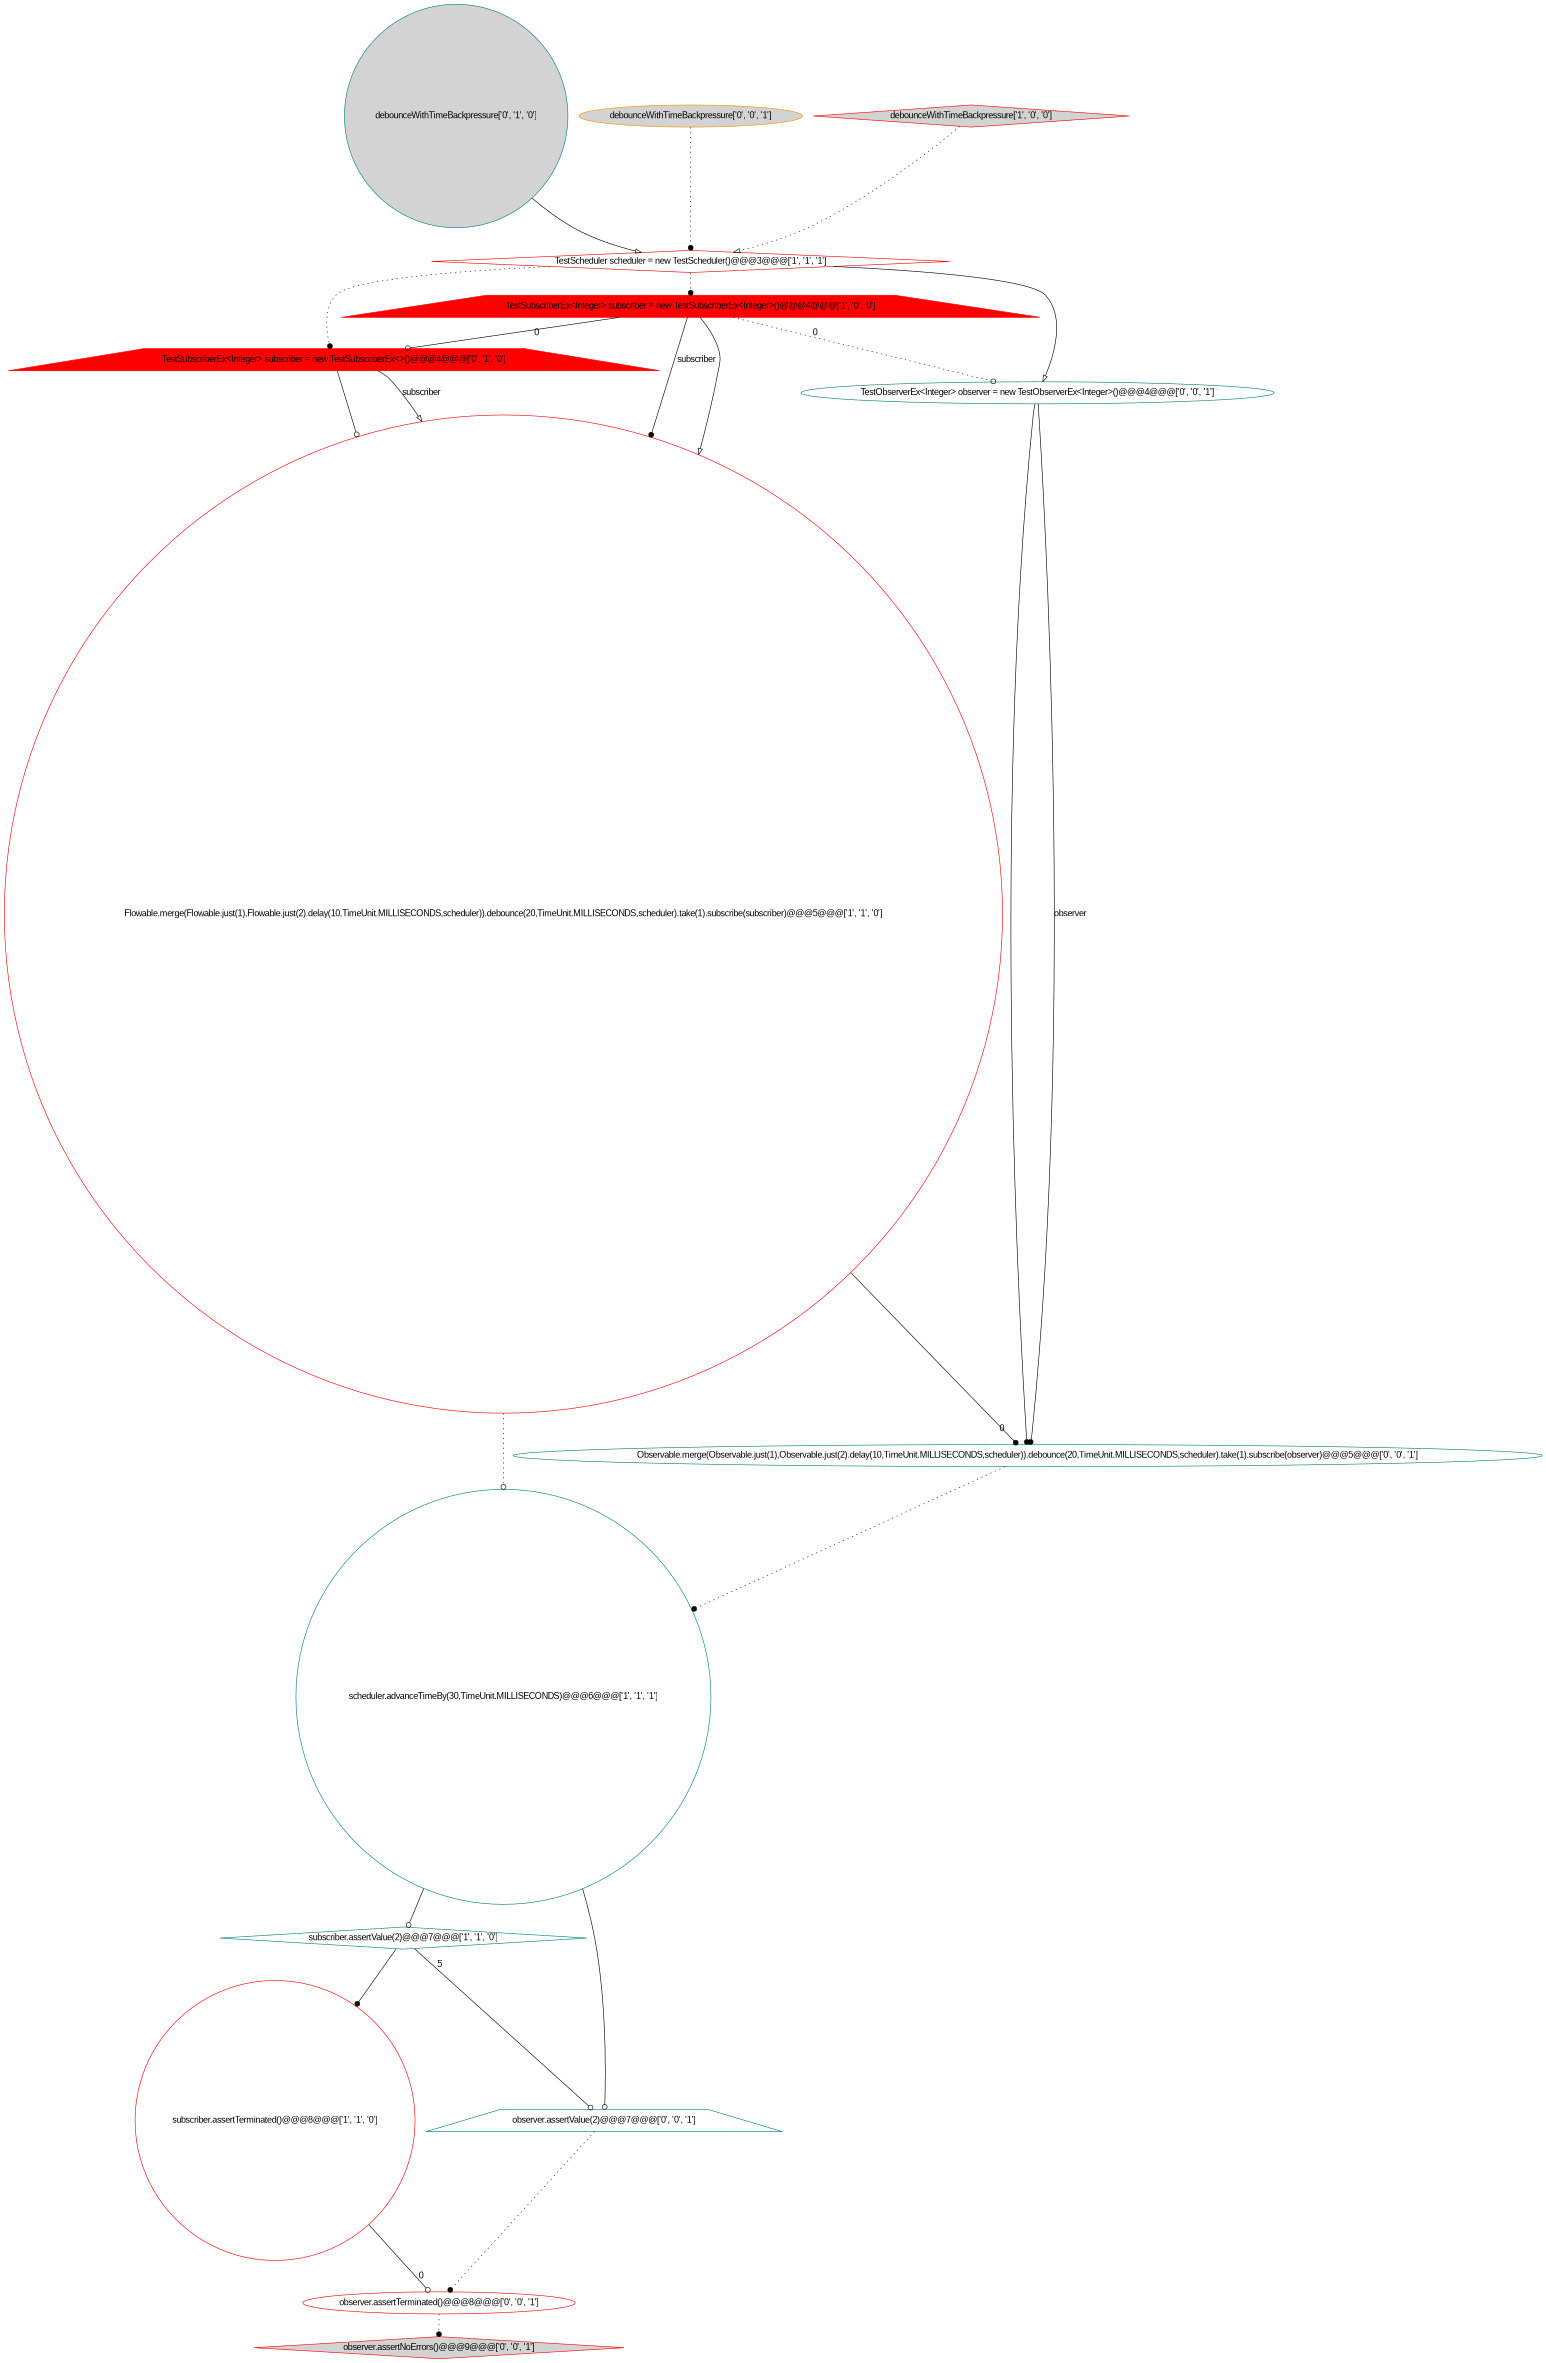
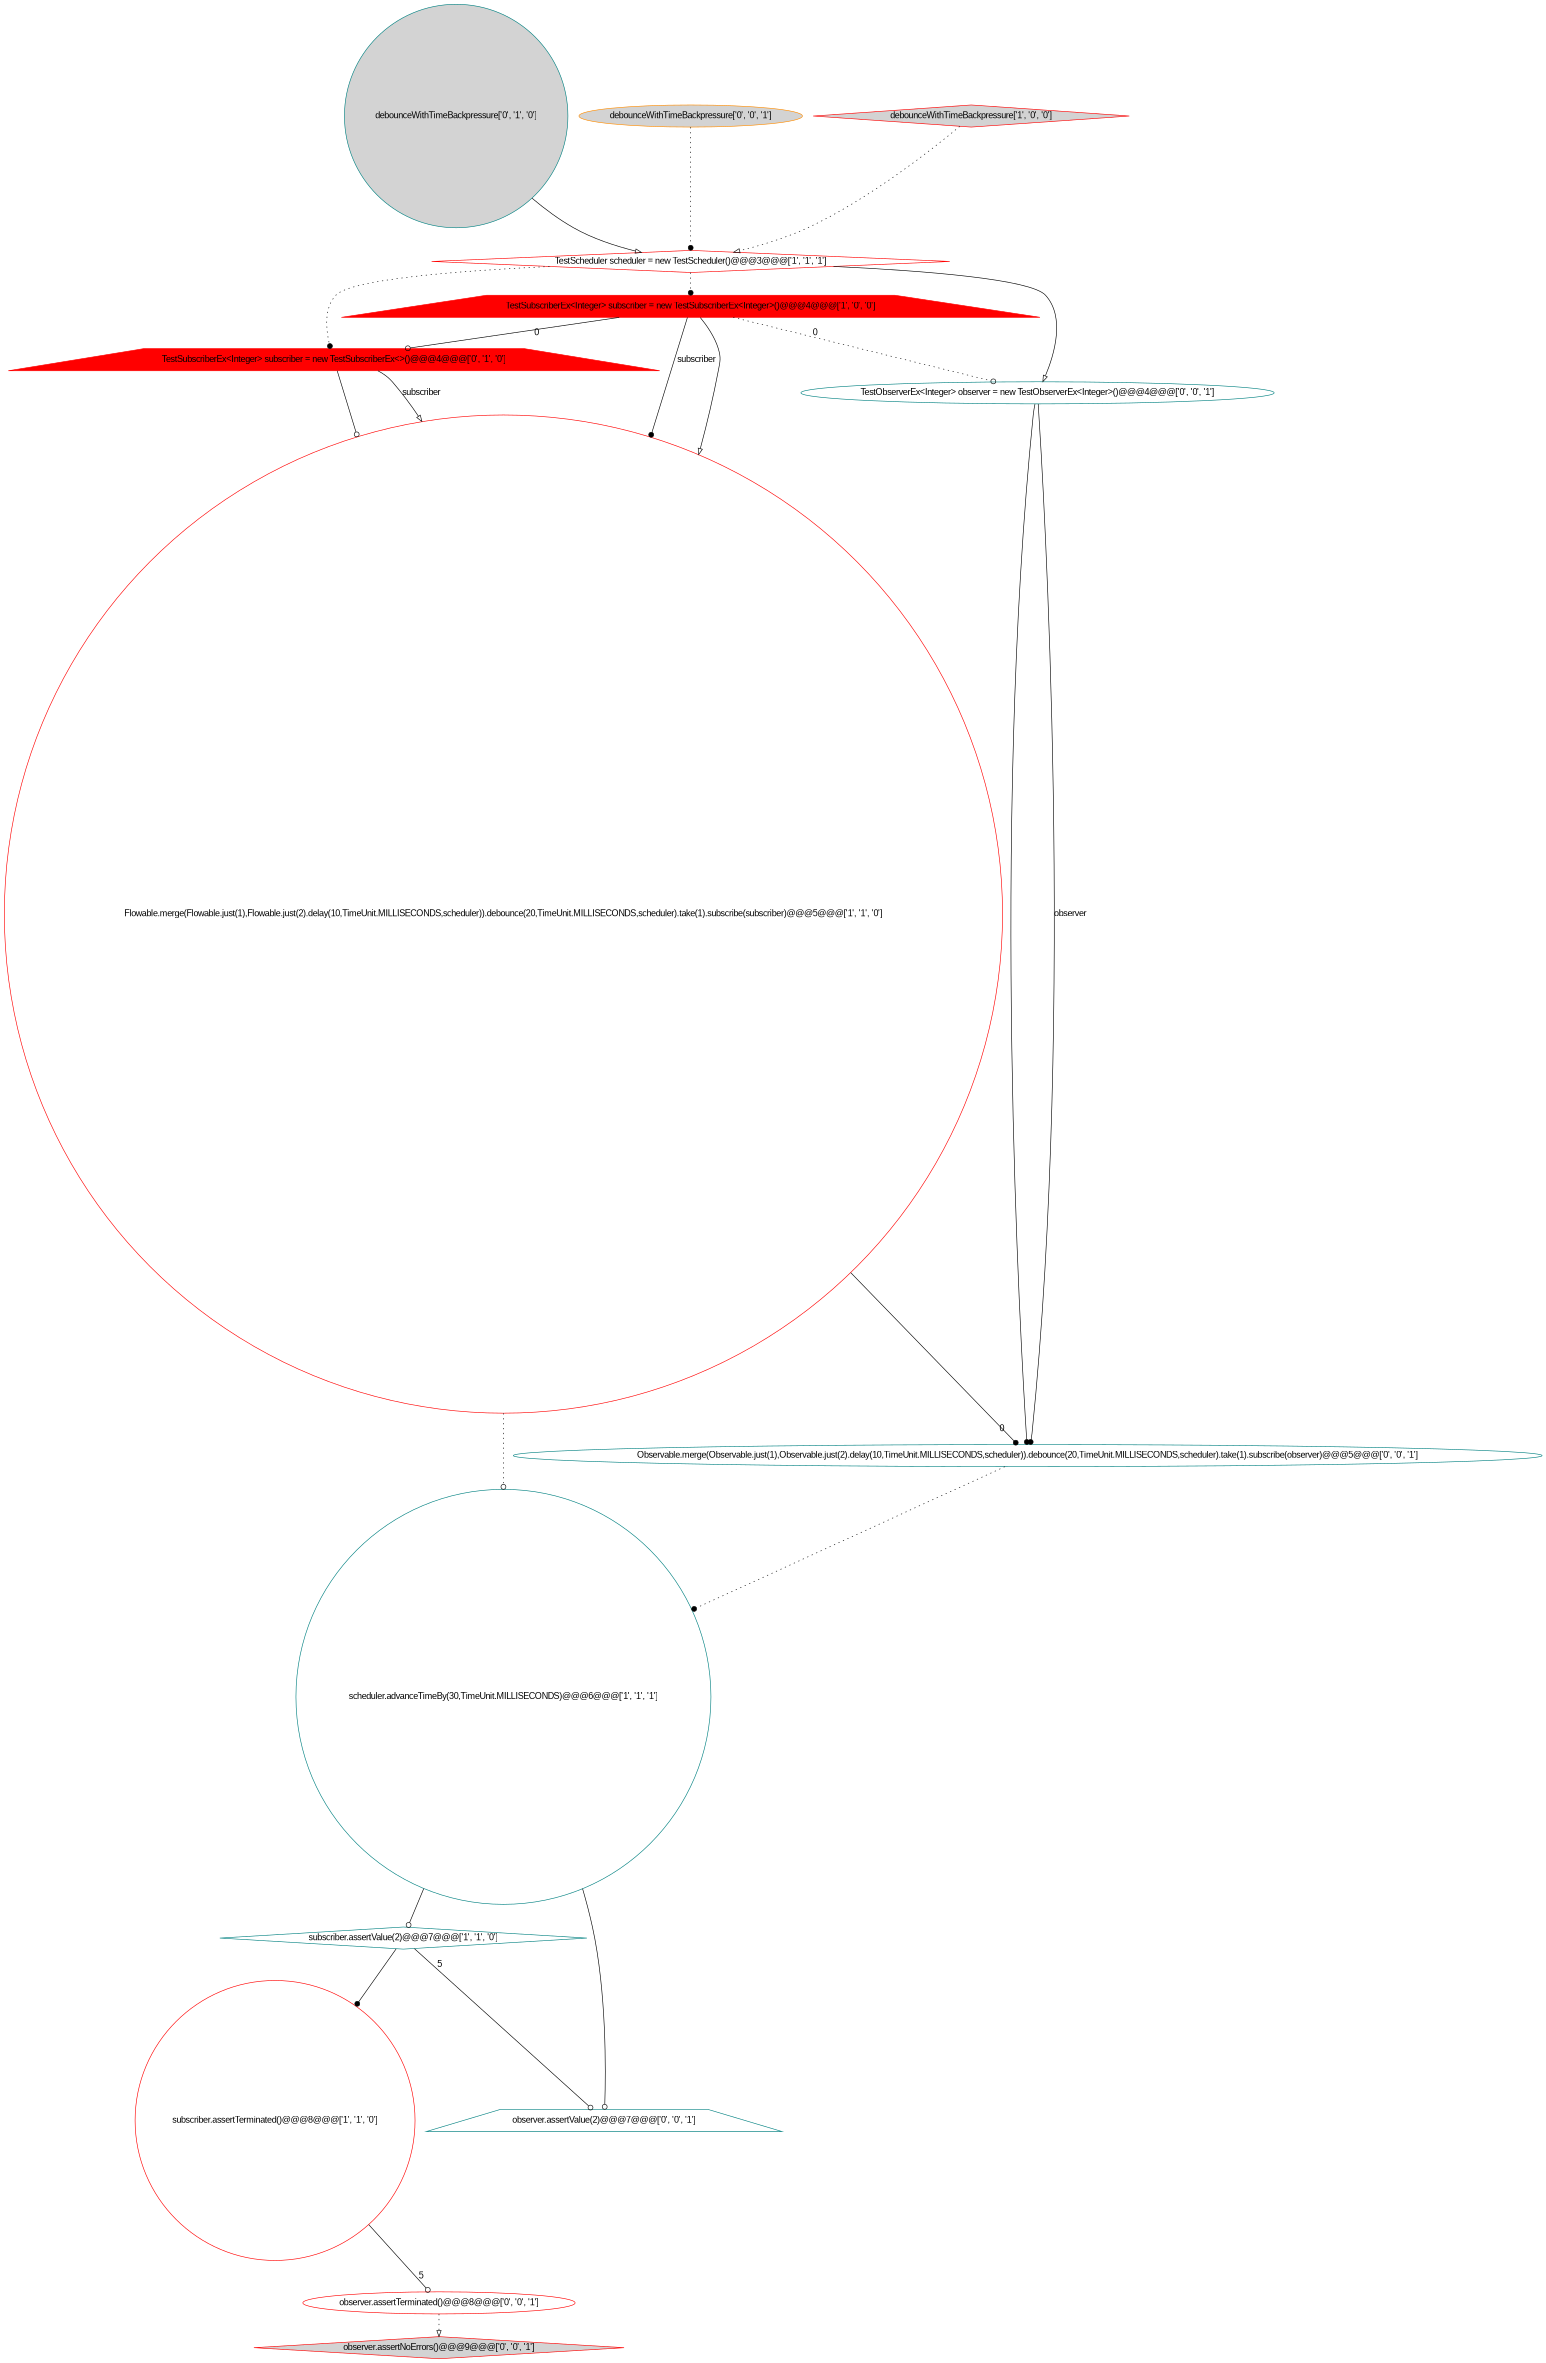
(523, 2210) -> none
(421, 2276) -> (421, 2276)
(439, 2322) -> (439, 2322)
